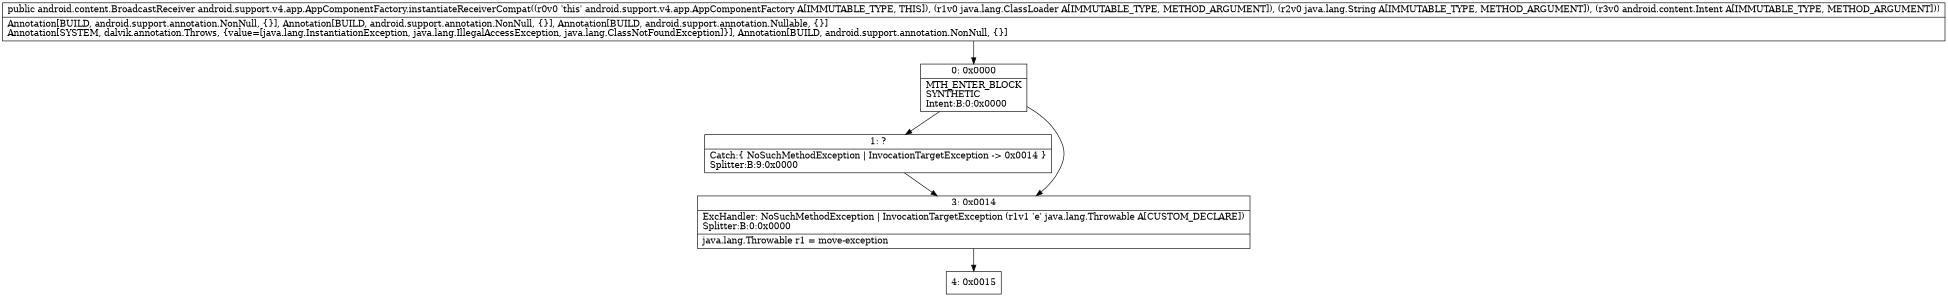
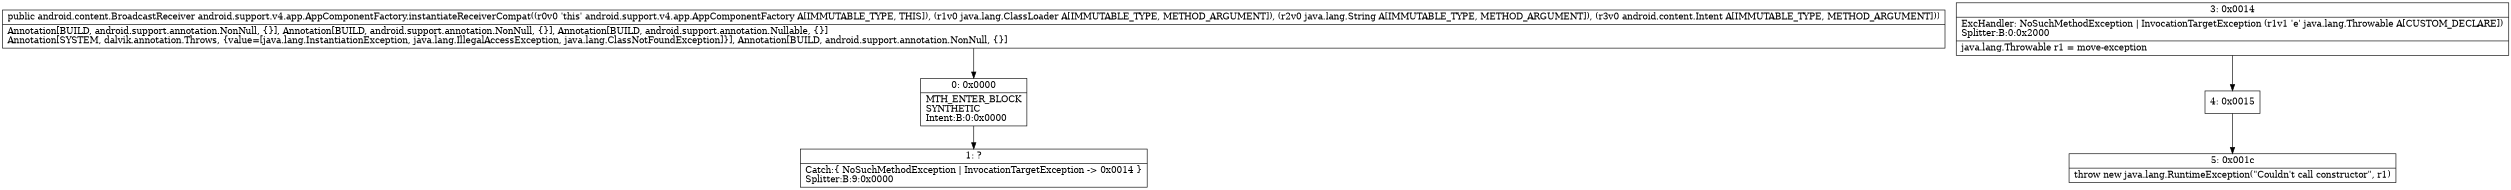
(1063, 146) -> none
none -> (2232, 168)
(918, 183) -> none
(747, 227) -> (2006, 33)
